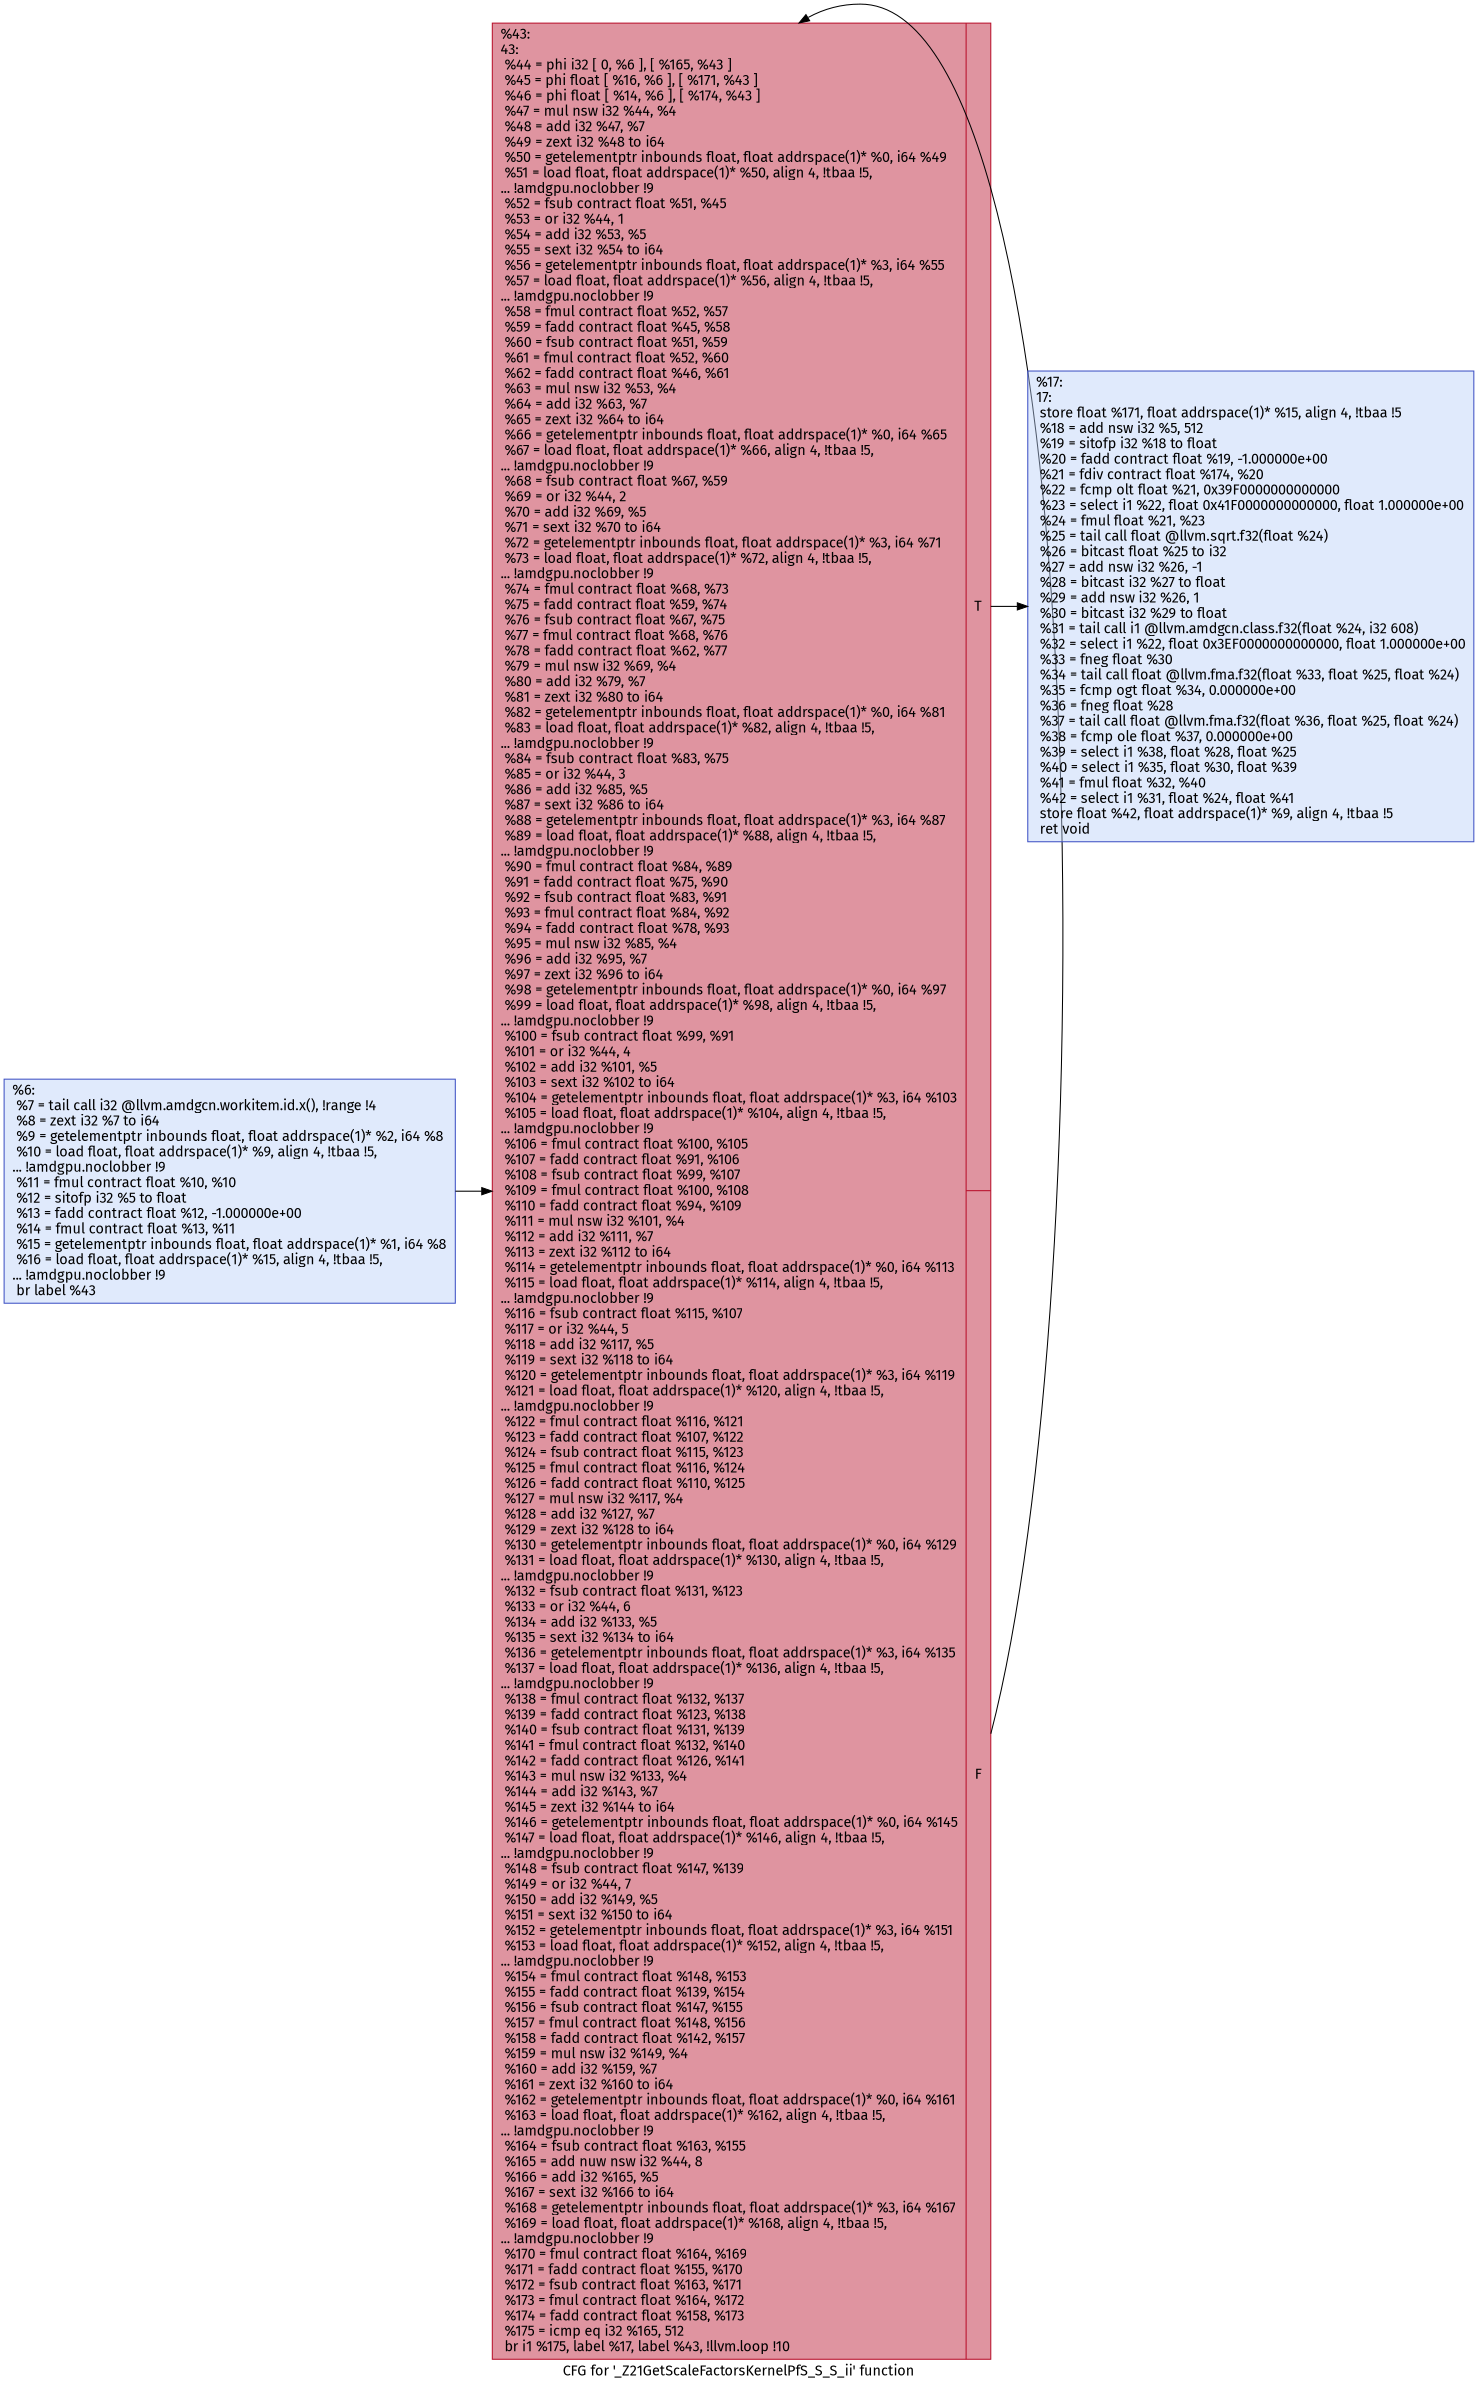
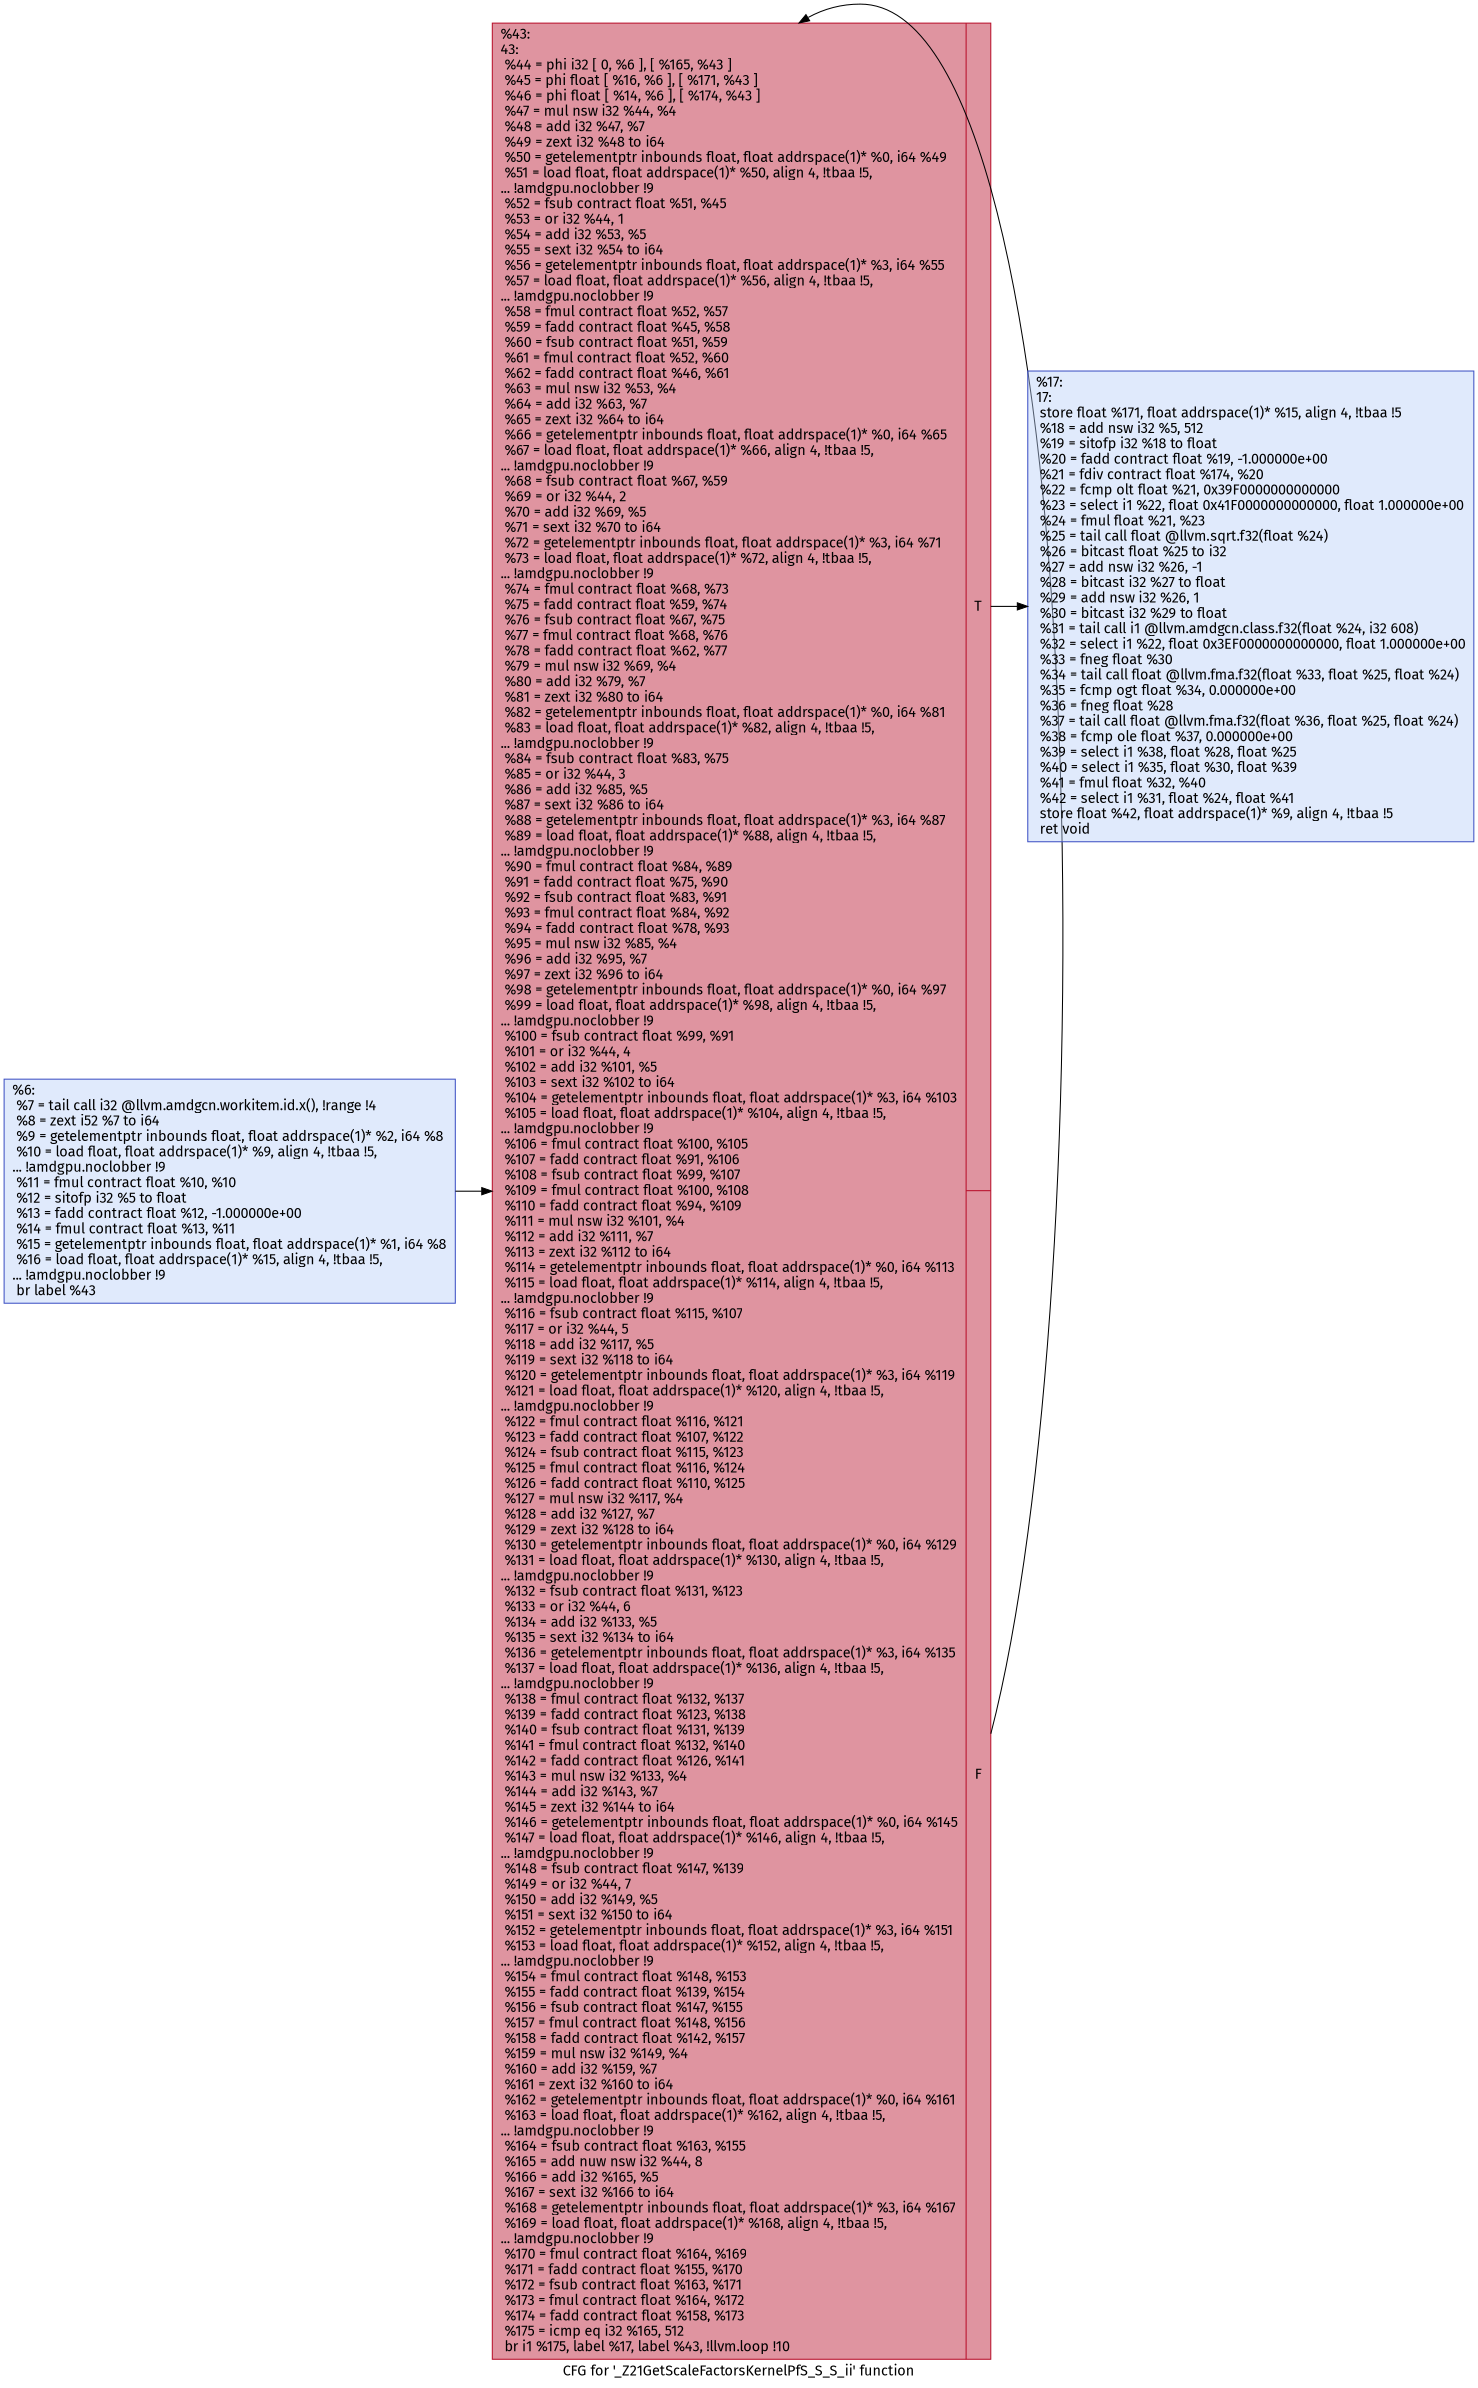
(86, 1121) -> (86, 1121)
